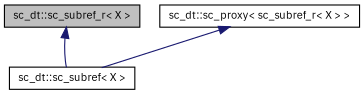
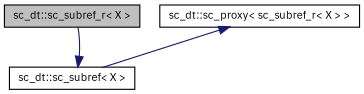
(65, 53) -> (80, 42)
